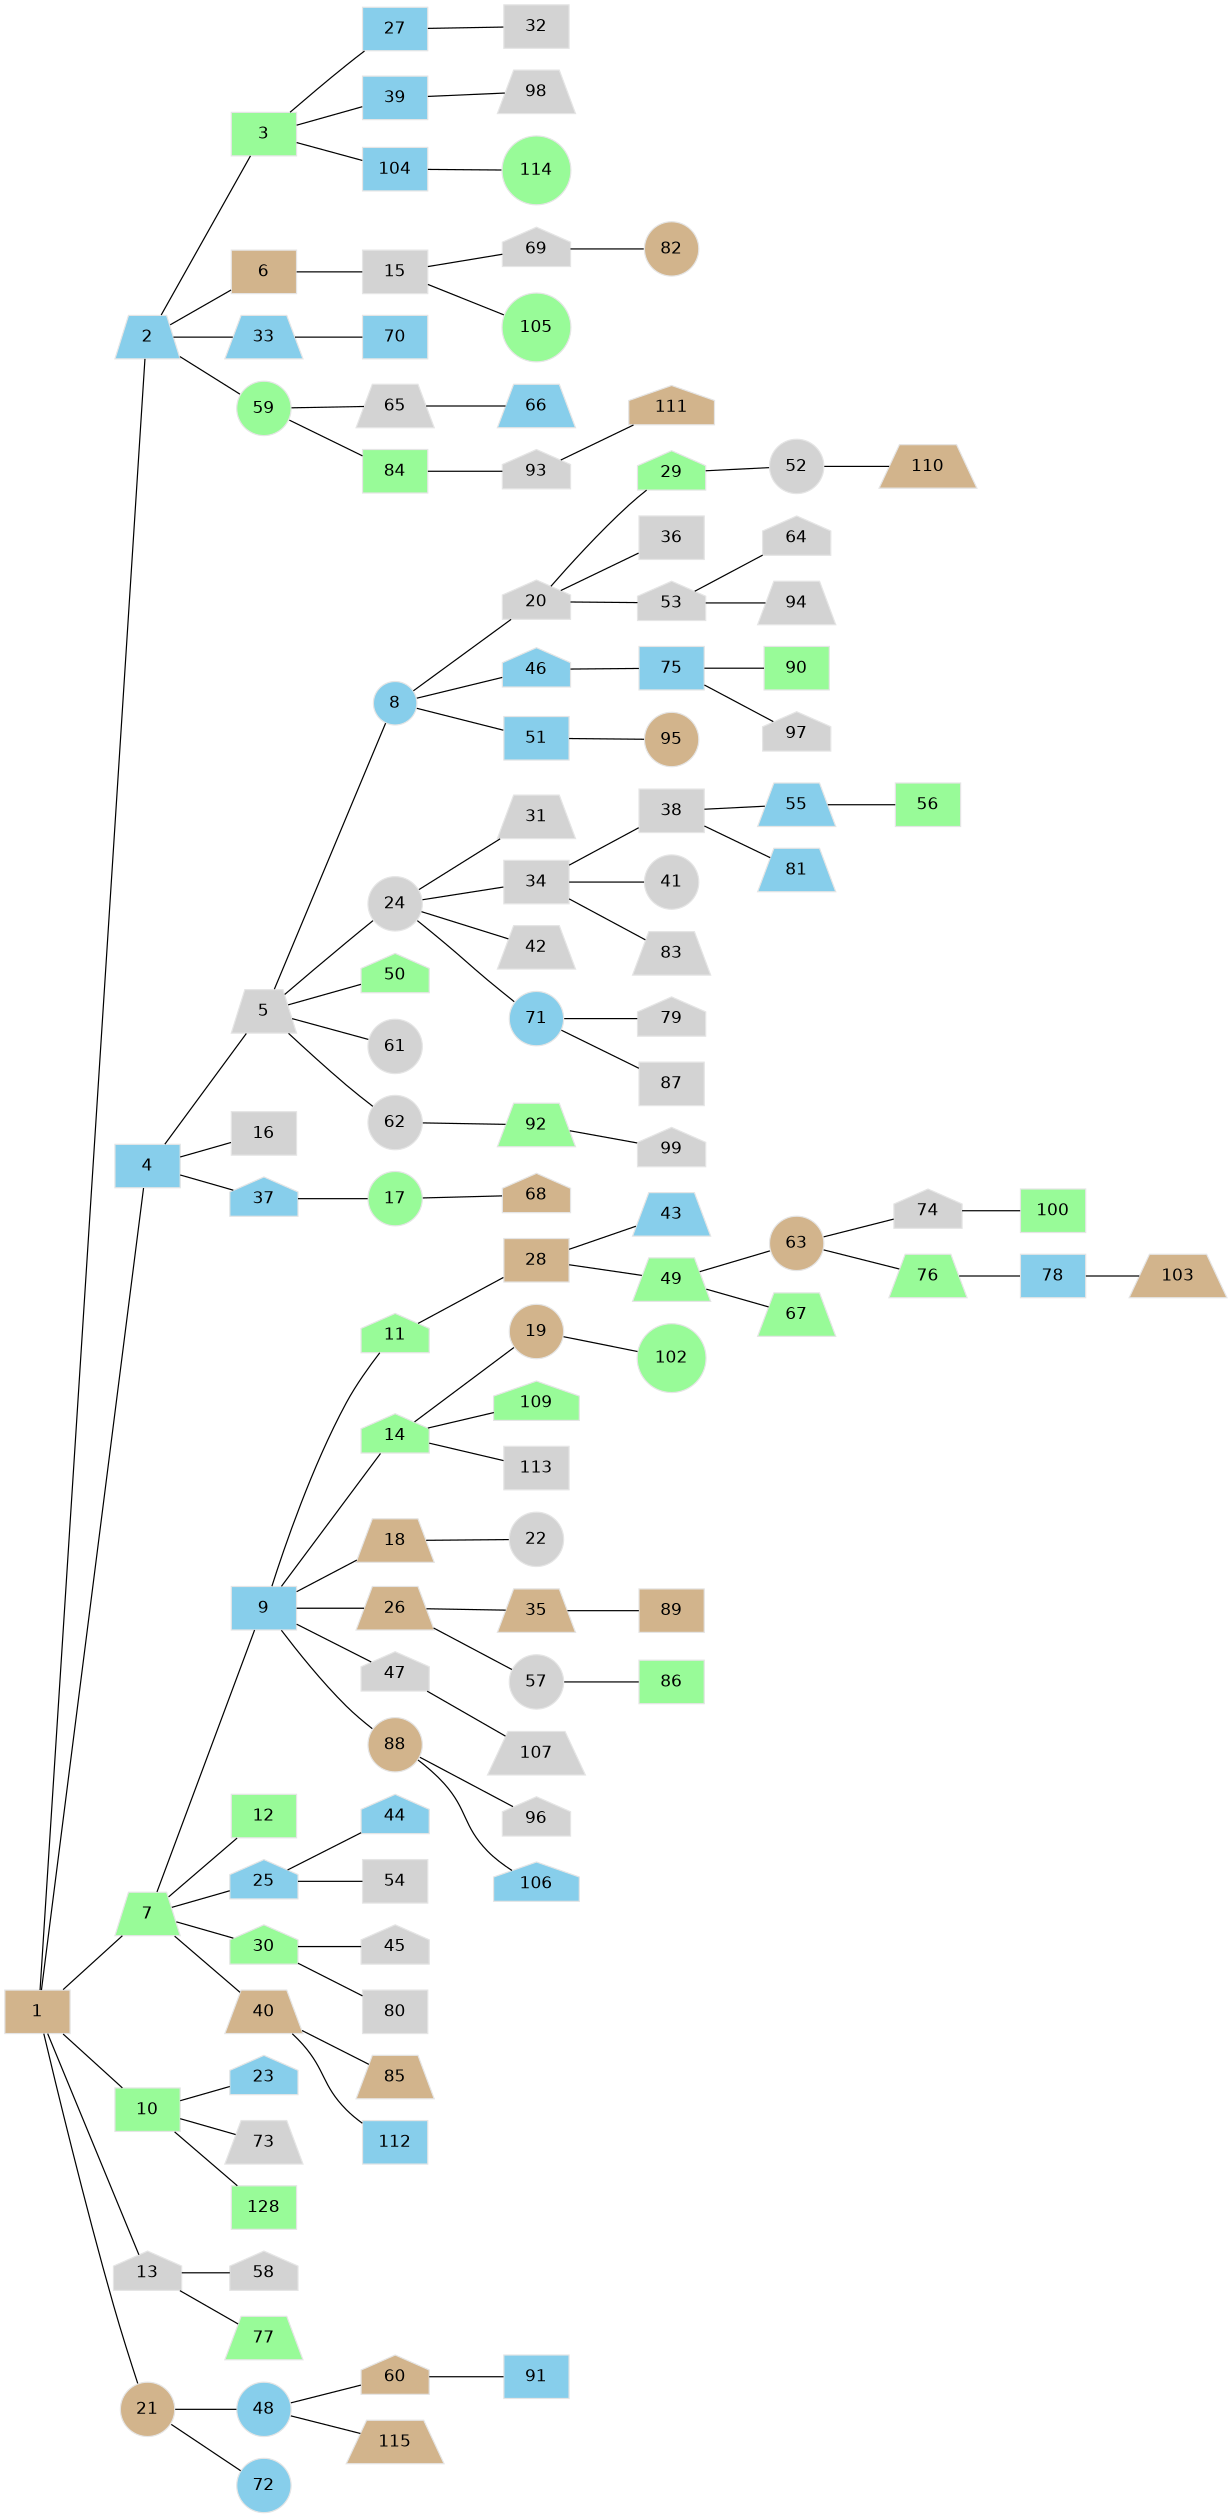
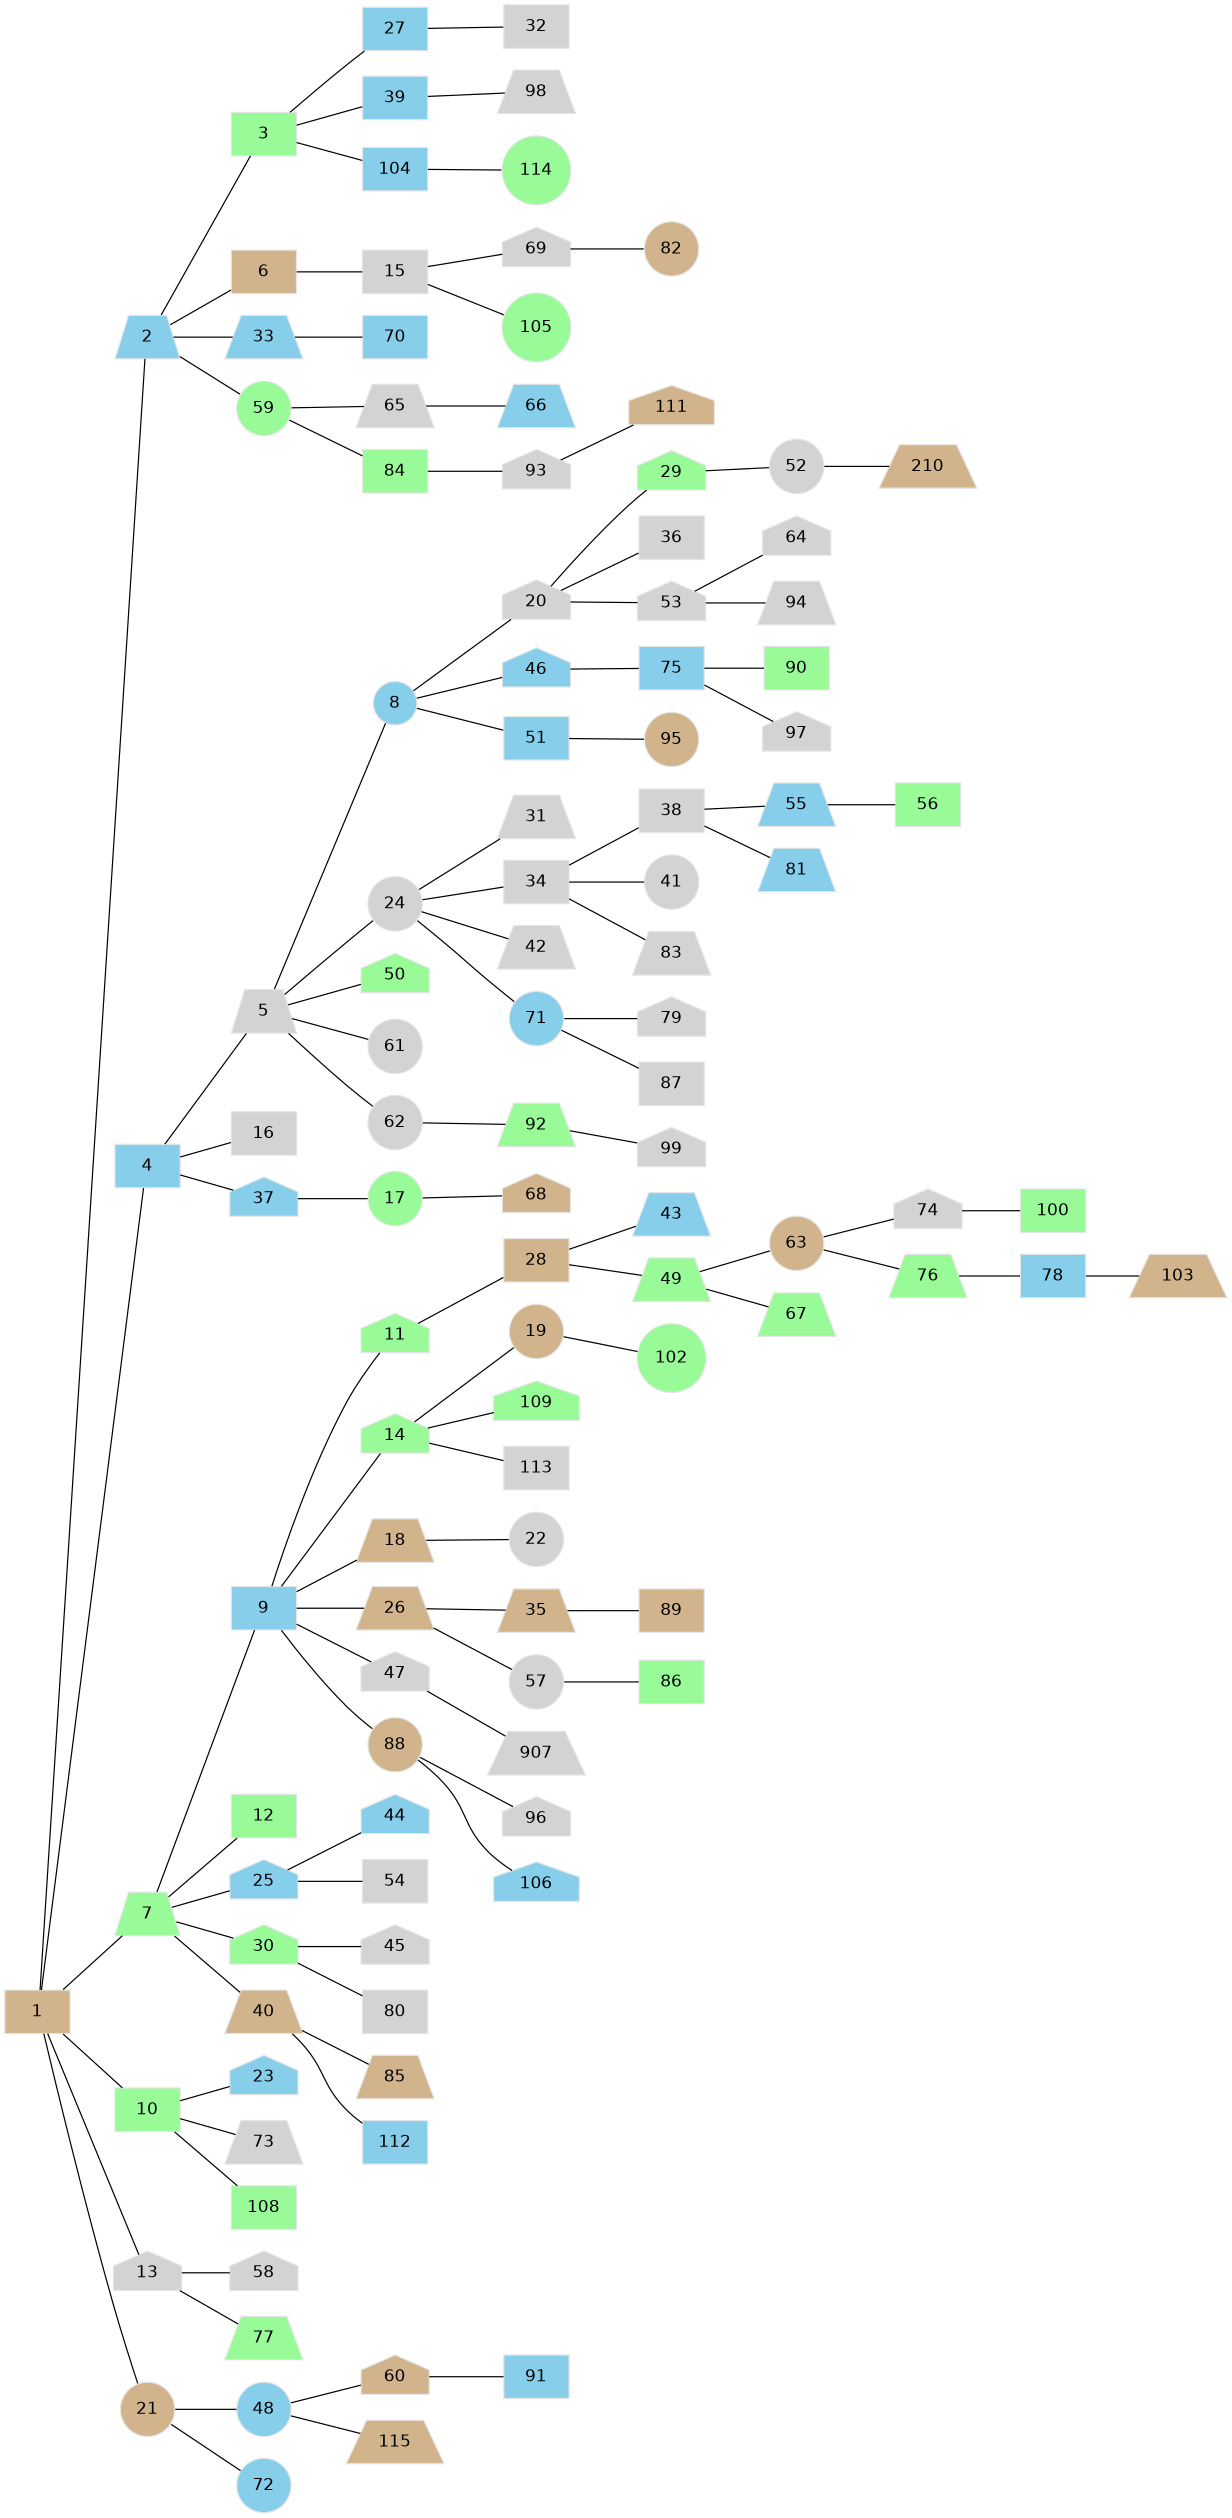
(928, 466) -> (928, 466)
(536, 1753) -> (536, 1753)
(264, 2208) -> (264, 2208)
